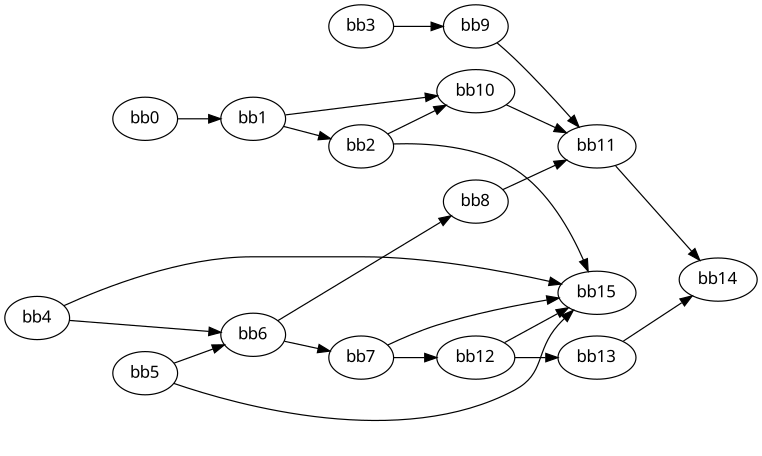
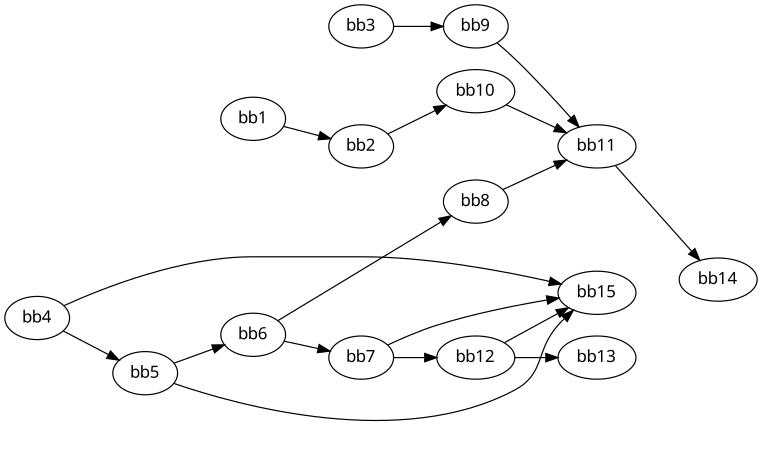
(355, 106) -> none
(145, 119) -> none
(510, 167) -> none
(653, 322) -> none
(139, 326) -> (86, 343)
